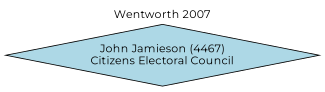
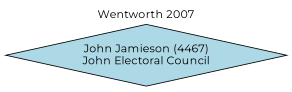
(162, 55) -> (146, 55)
